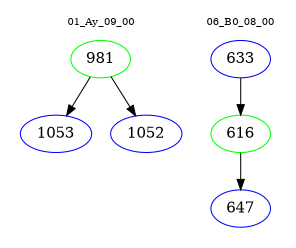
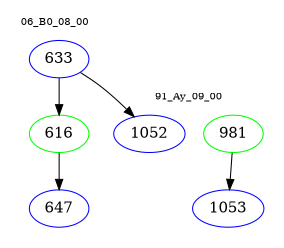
(101, 22) -> (189, 97)
(121, 92) -> (112, 96)
